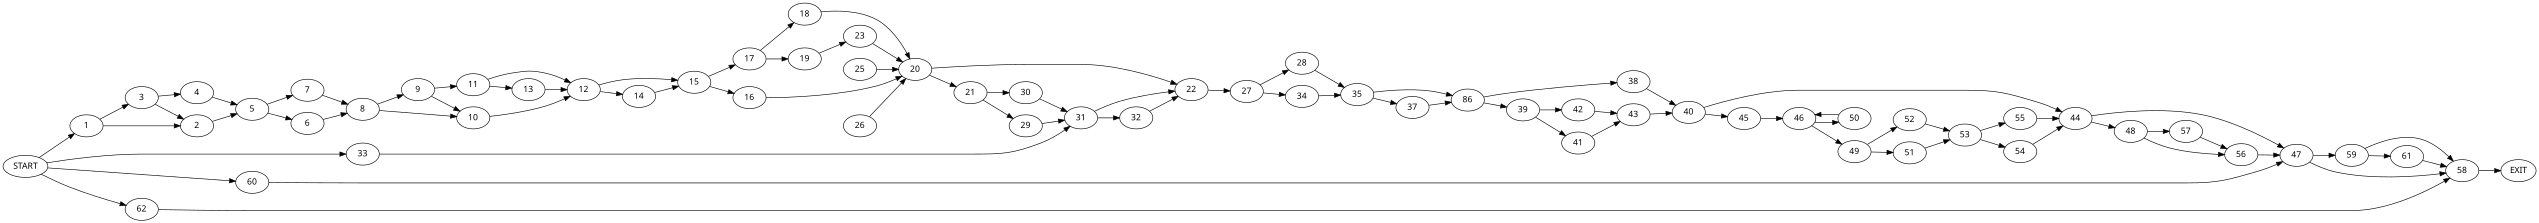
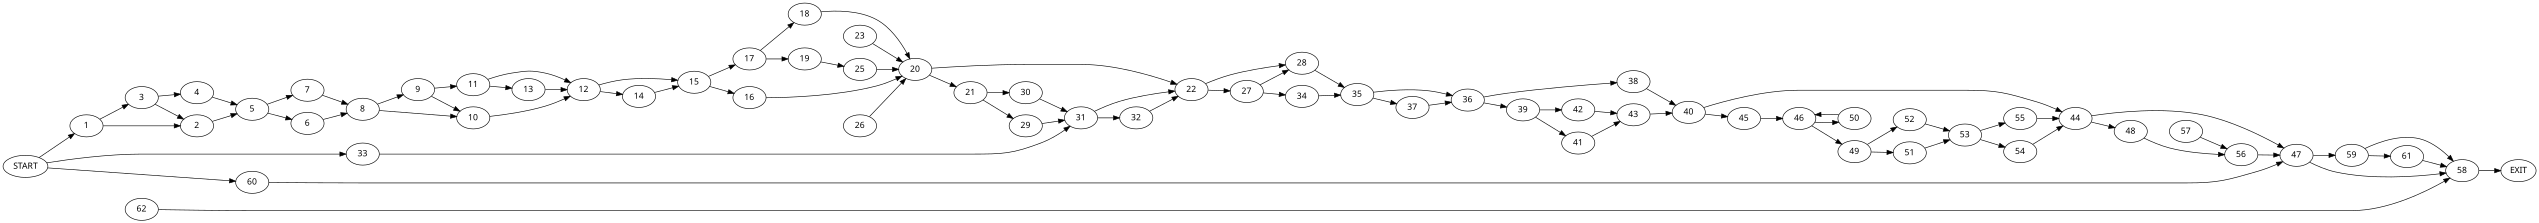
(829, 49) -> (829, 64)
none -> (1242, 72)
(1468, 100) -> (1468, 100)
(2155, 131) -> none
(80, 191) -> none
